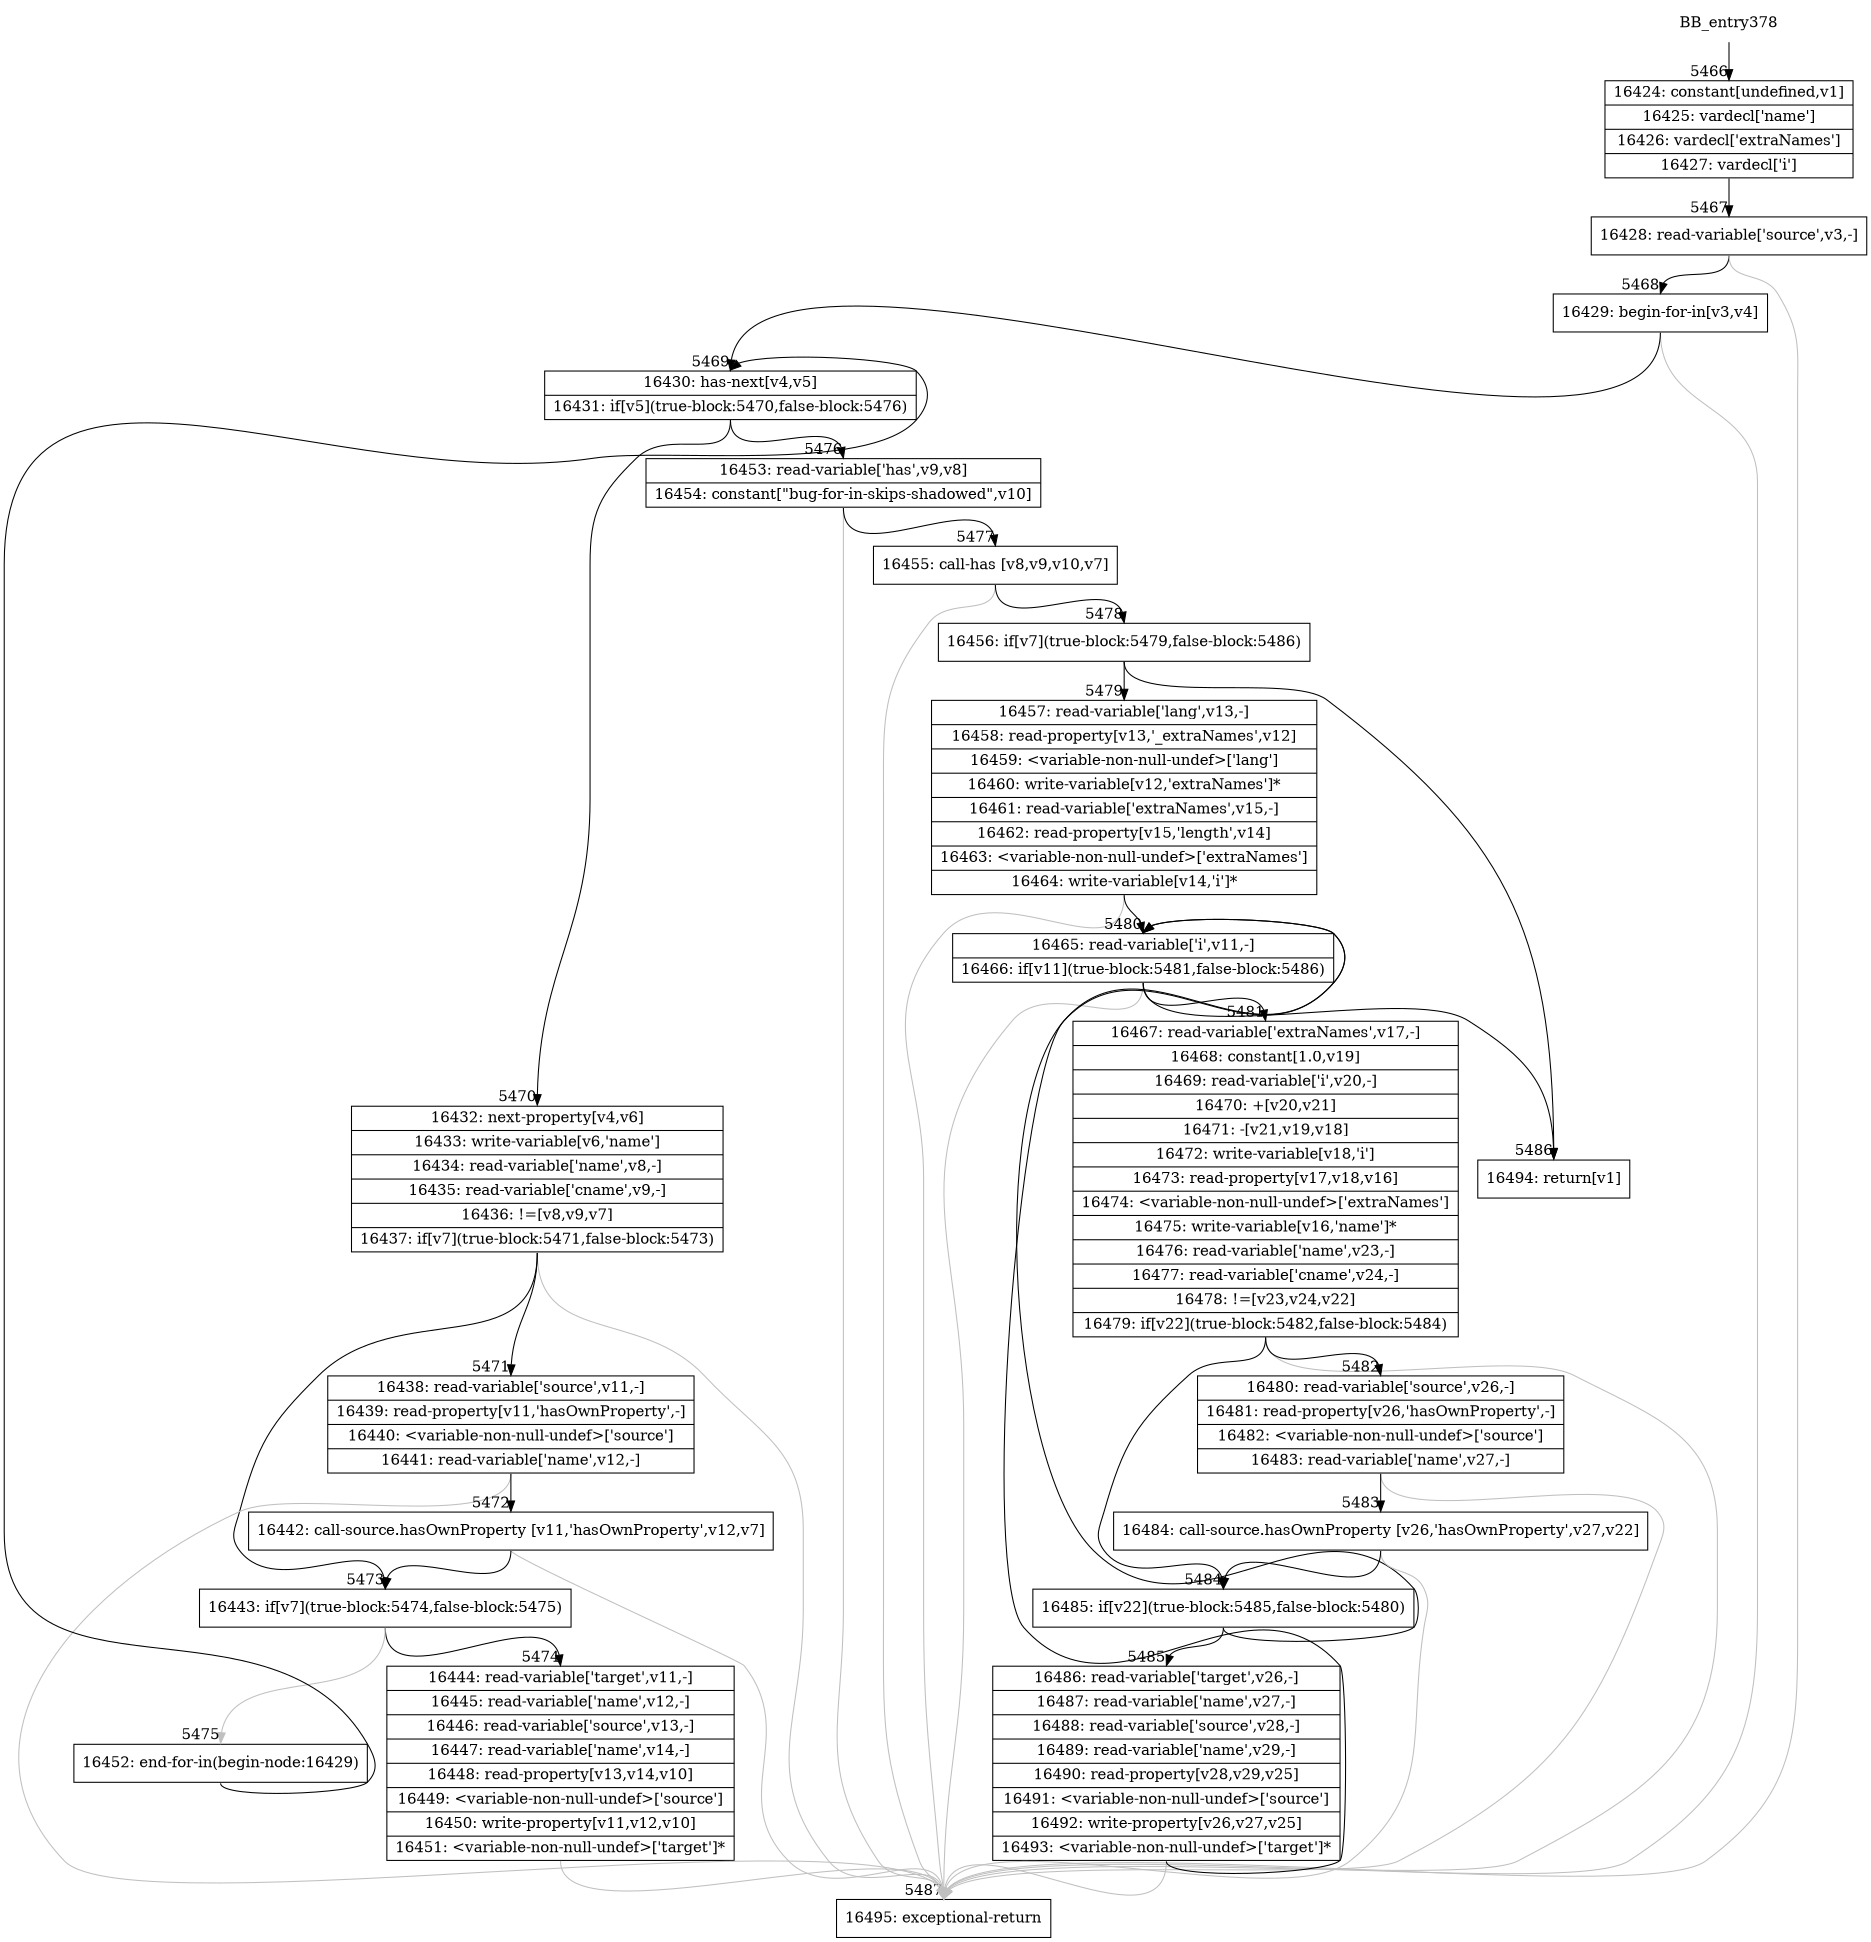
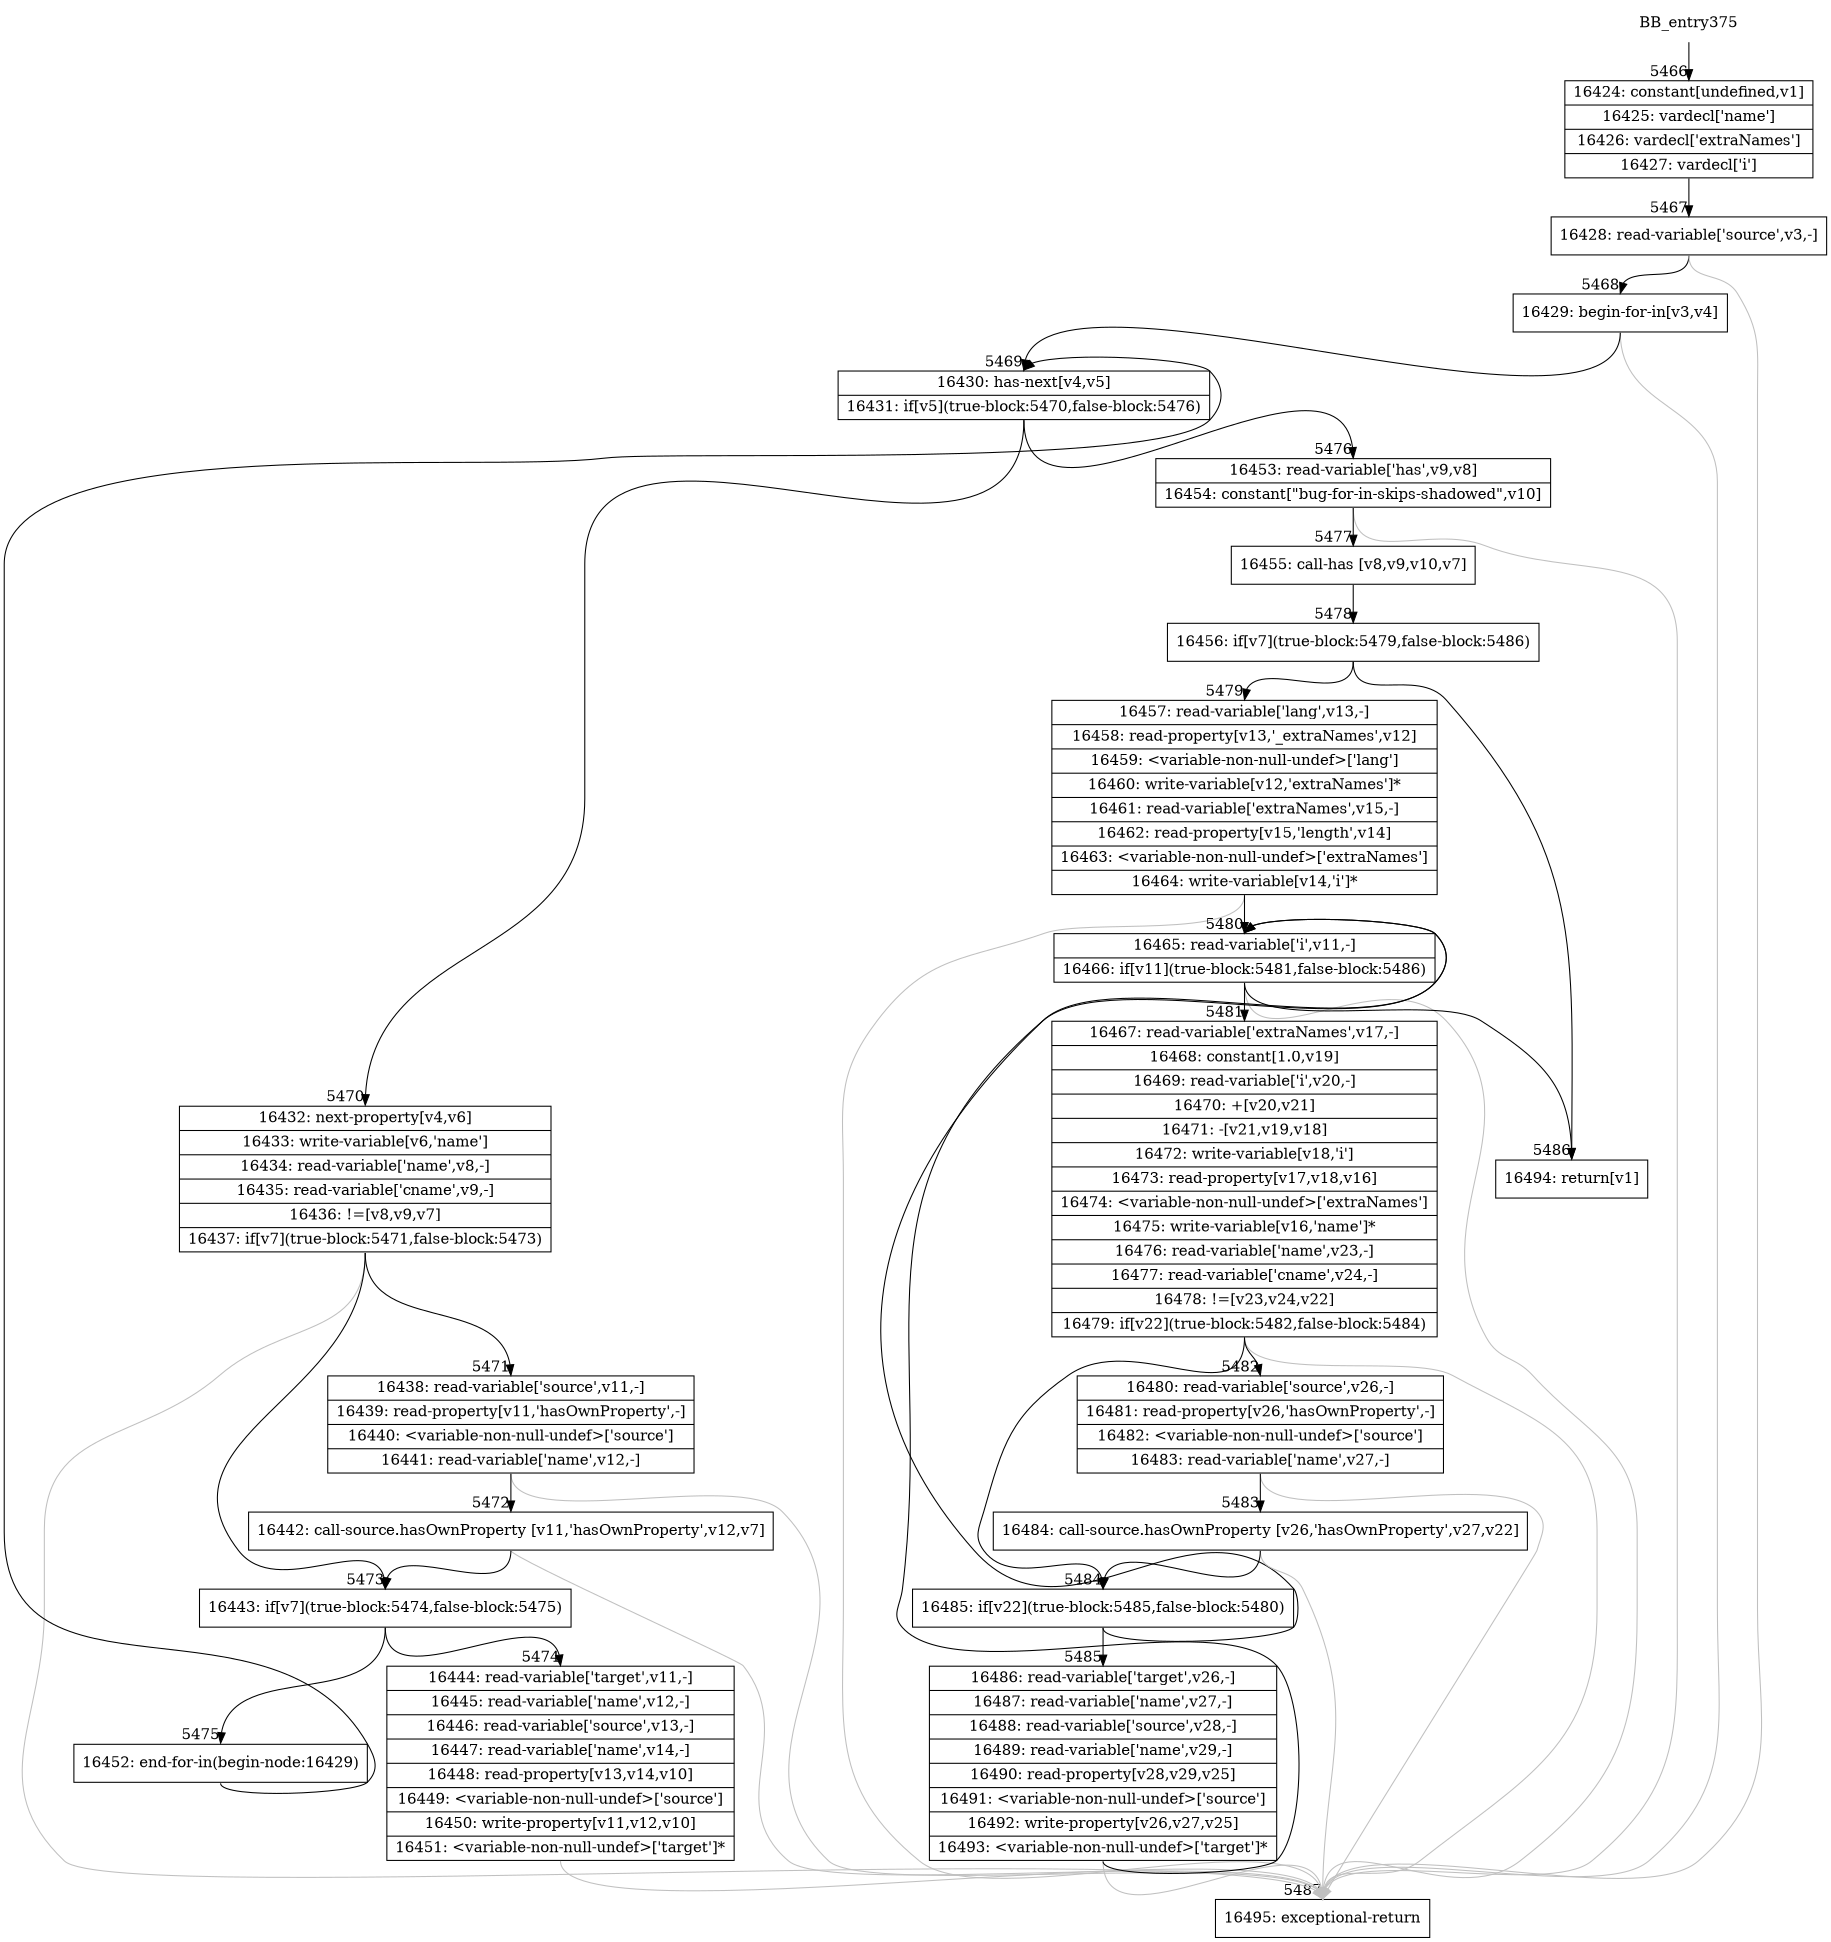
(1729, 23) -> (1689, 23)
(884, 1215) -> none
(319, 1683) -> (319, 1683)
